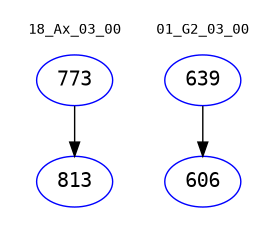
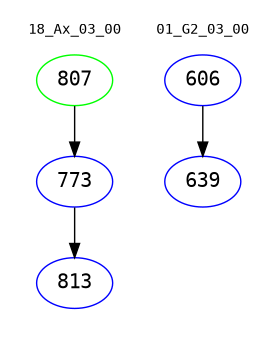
none -> (75, 80)
(203, 124) -> (203, 124)
